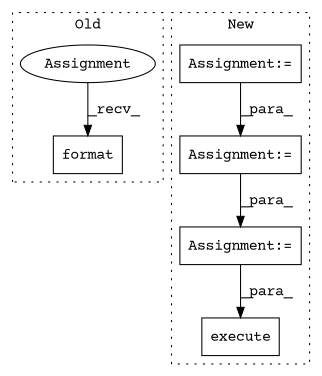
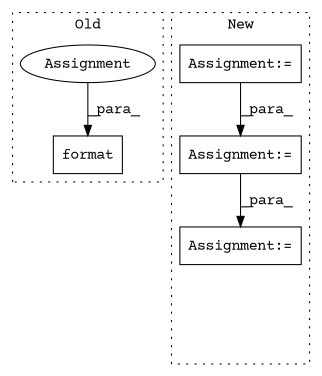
(114, 109) -> (114, 109)
(241, 337) -> none
